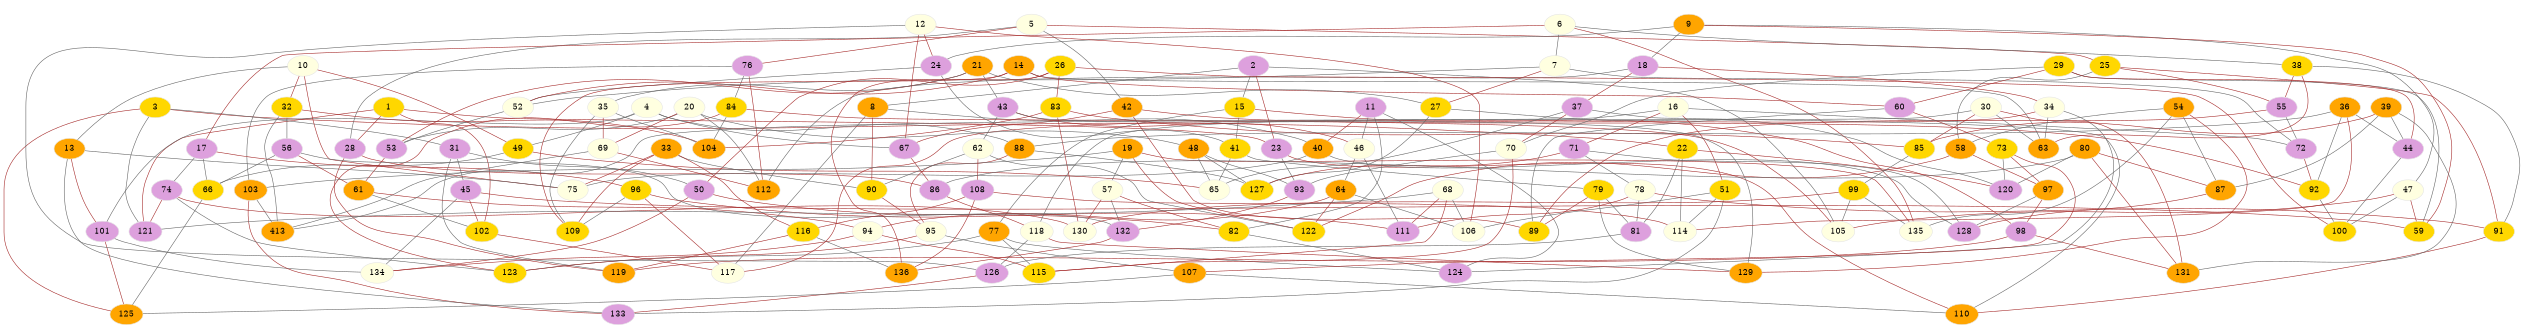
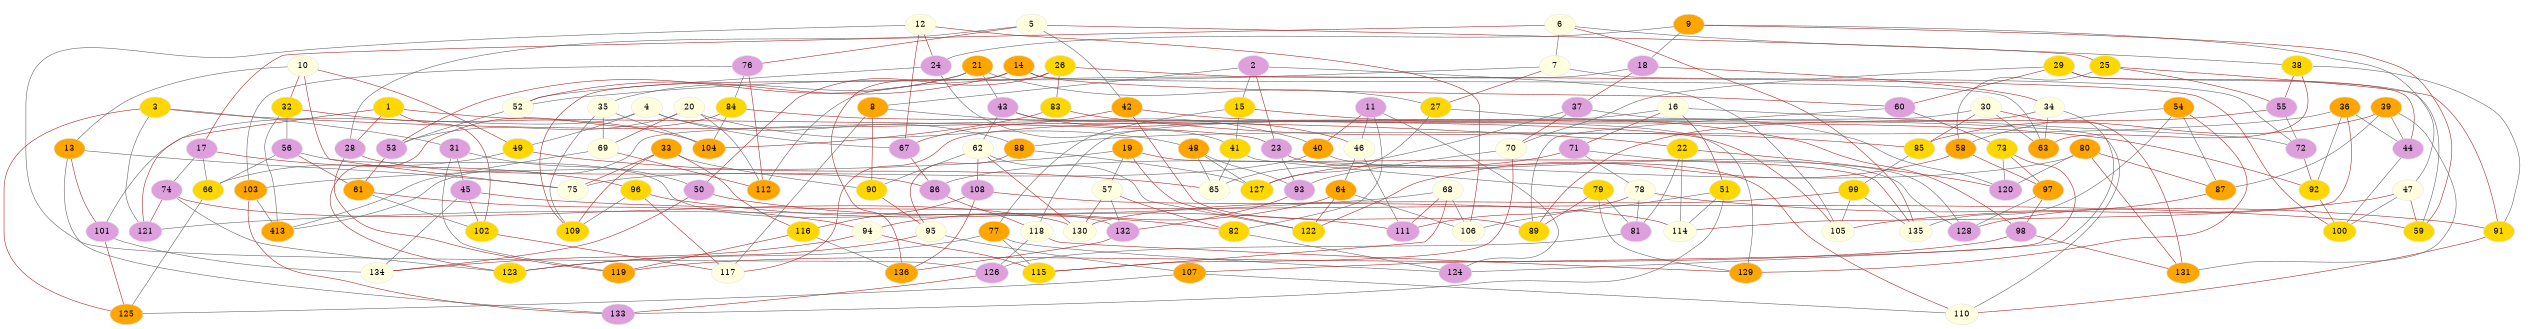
(1070, 180) -> (1031, 192)
(1962, 314) -> (1962, 314)
